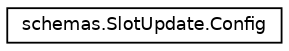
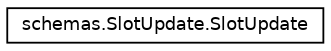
(144, 25) -> (165, 25)
